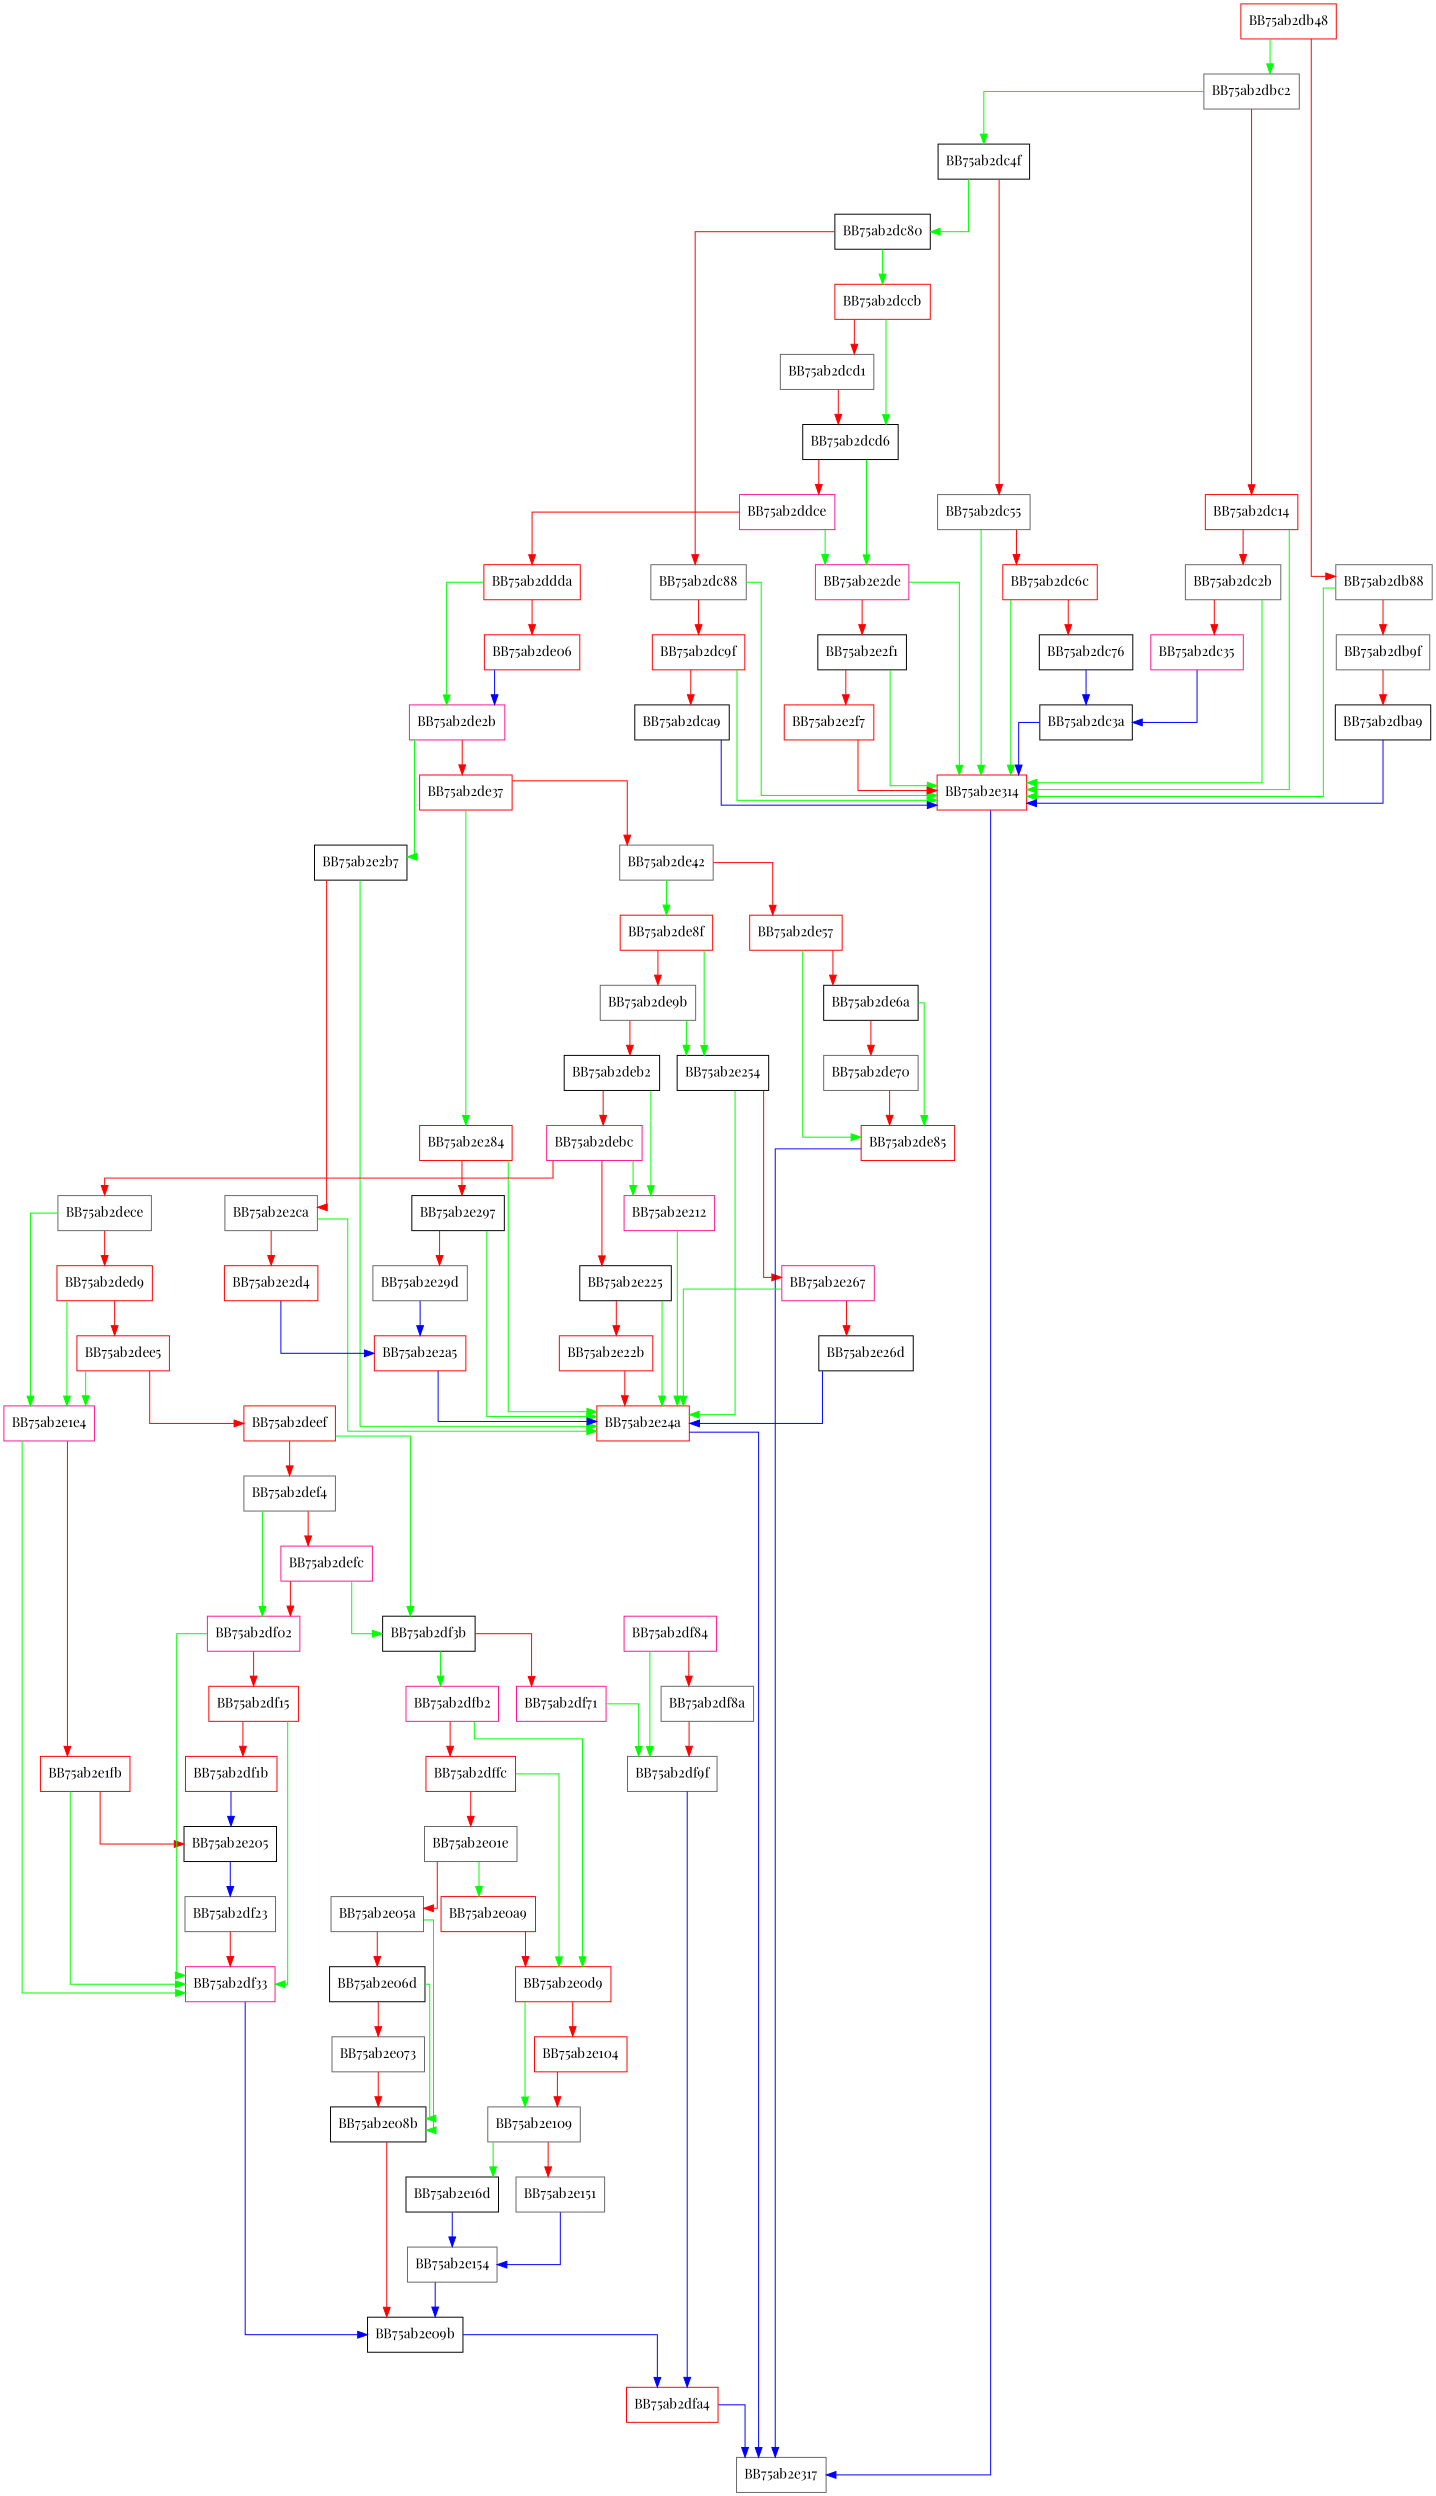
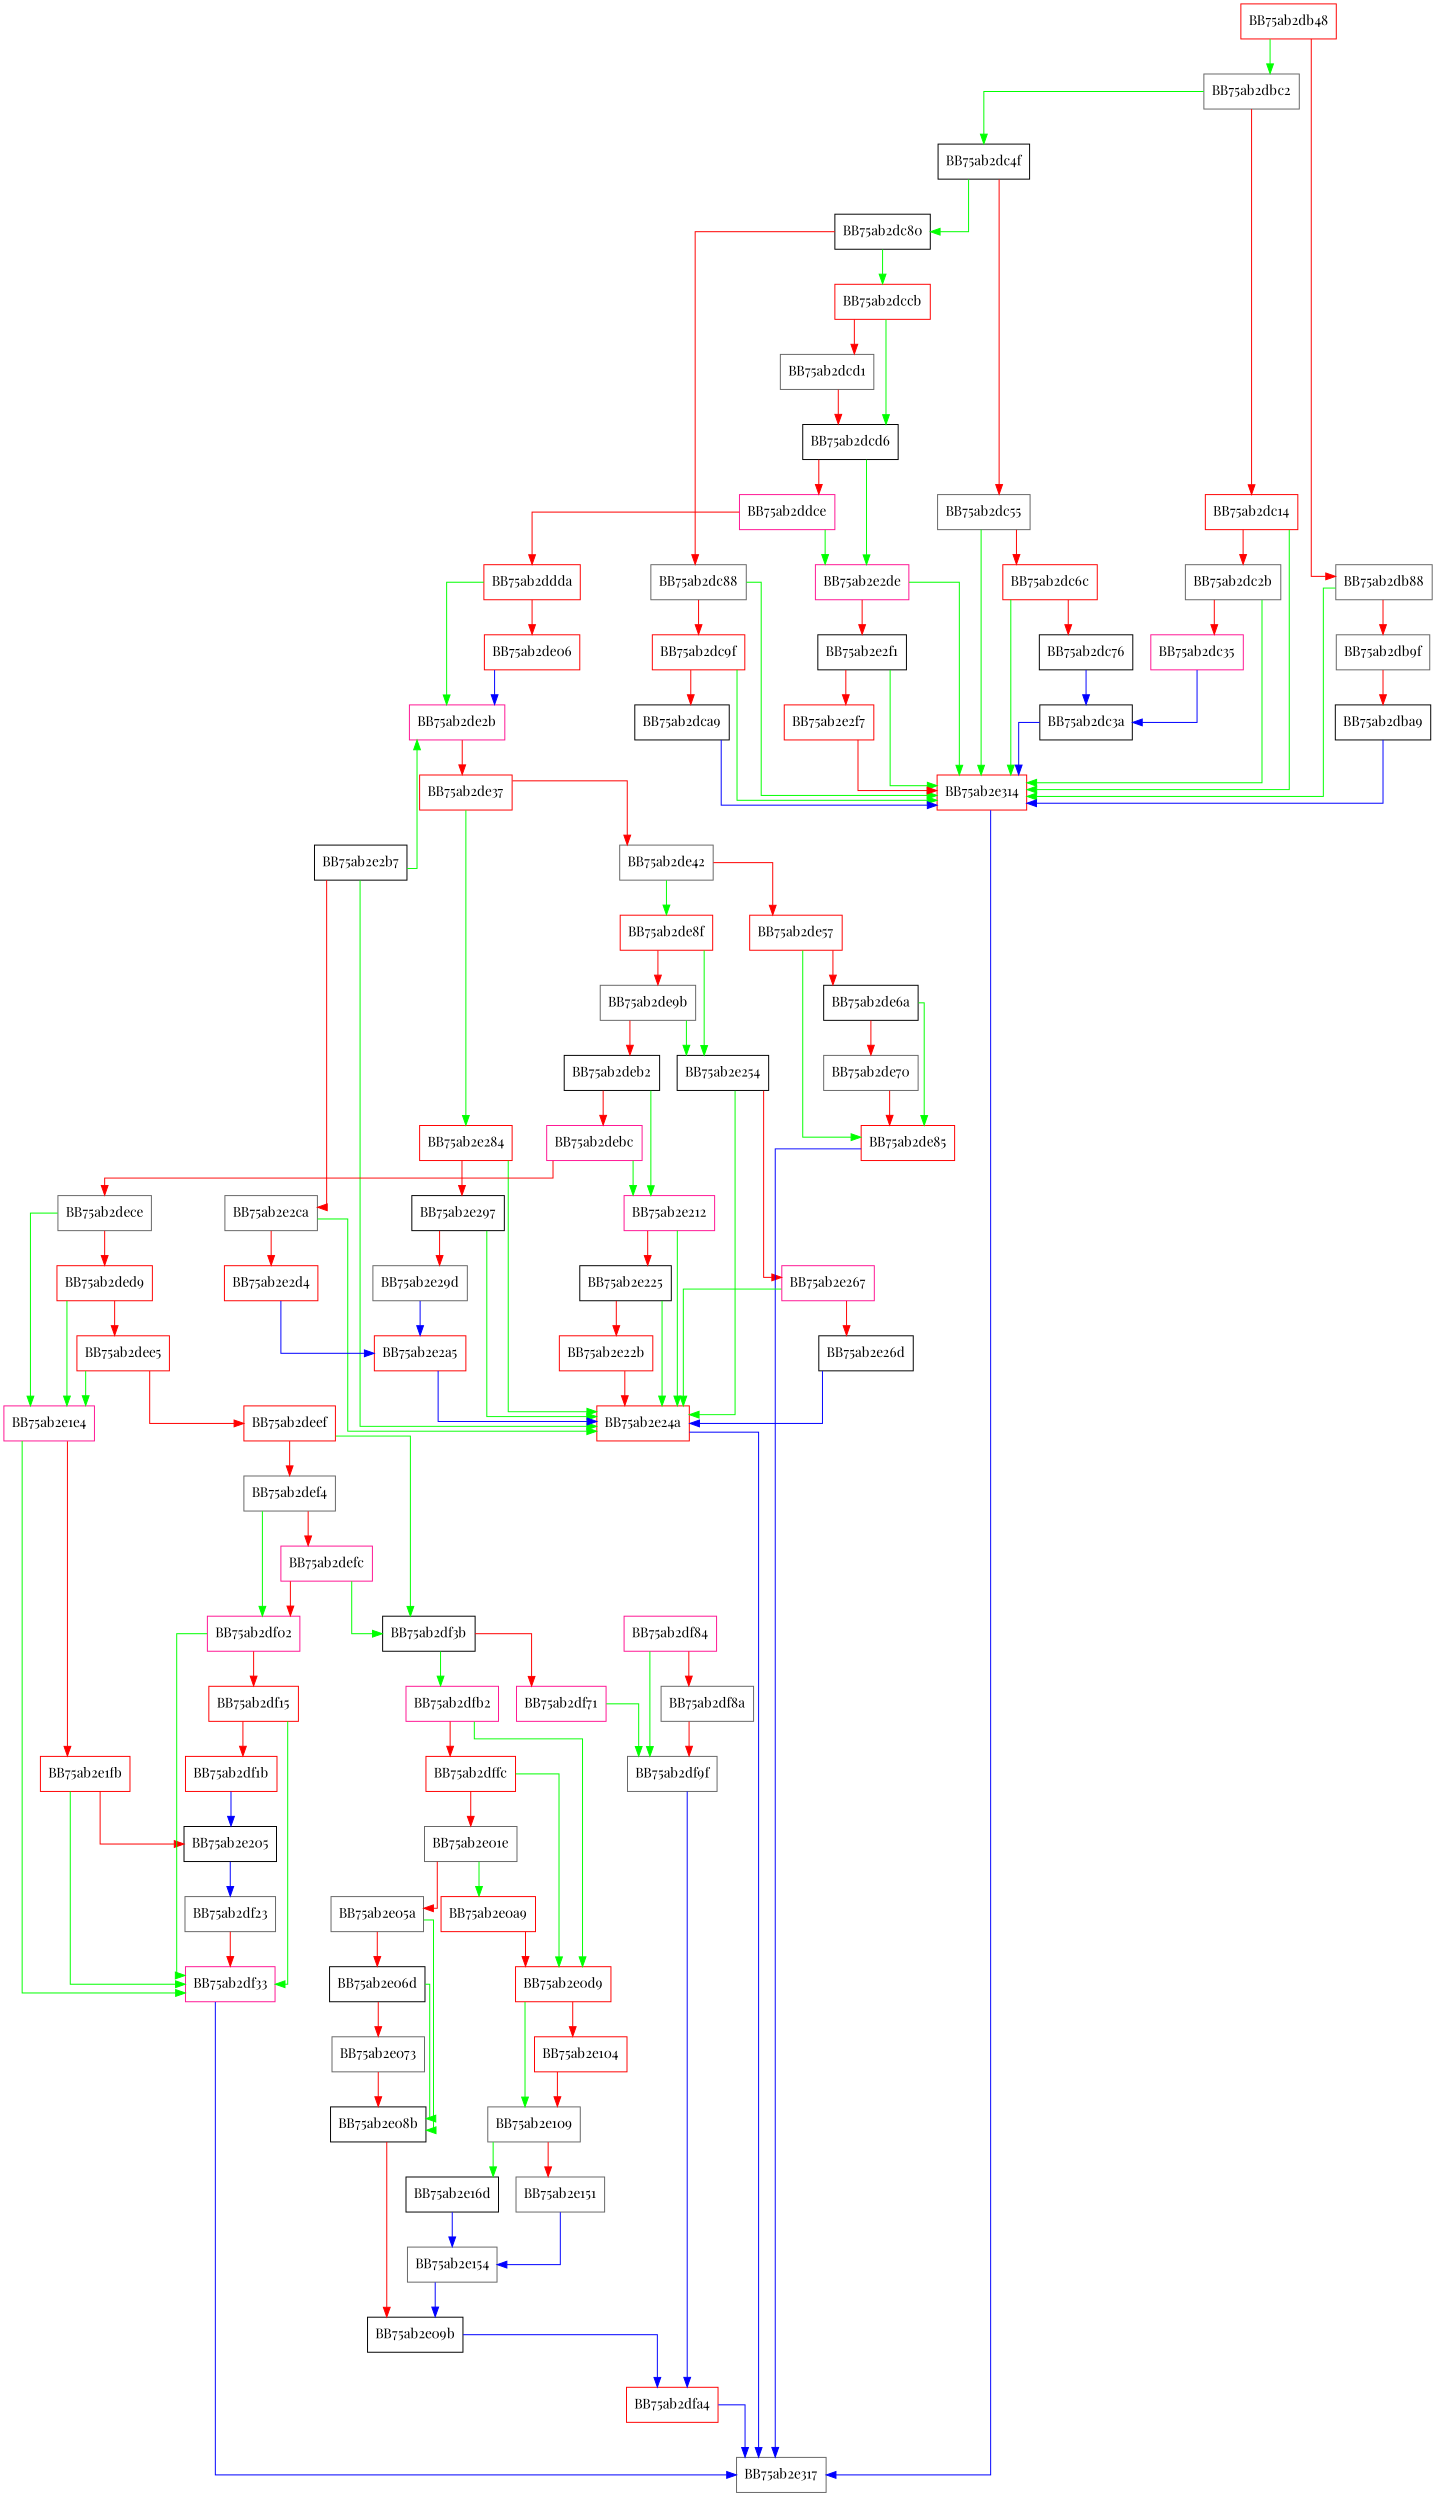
(414, 799) -> (417, 814)
(602, 1208) -> (648, 1243)
(245, 2225) -> (235, 2475)
